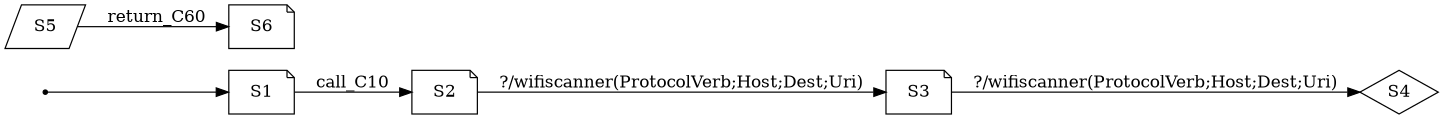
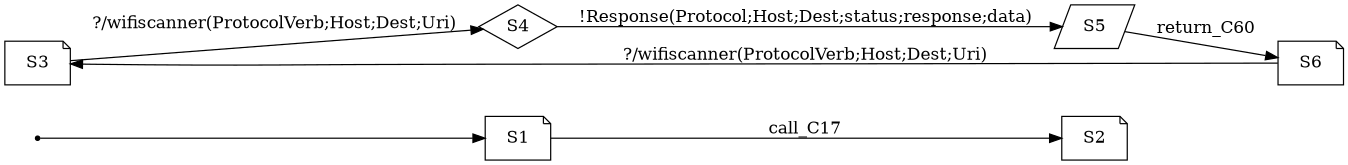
none -> (804, 27)
(353, 83) -> (806, 129)
(676, 92) -> (680, 64)
